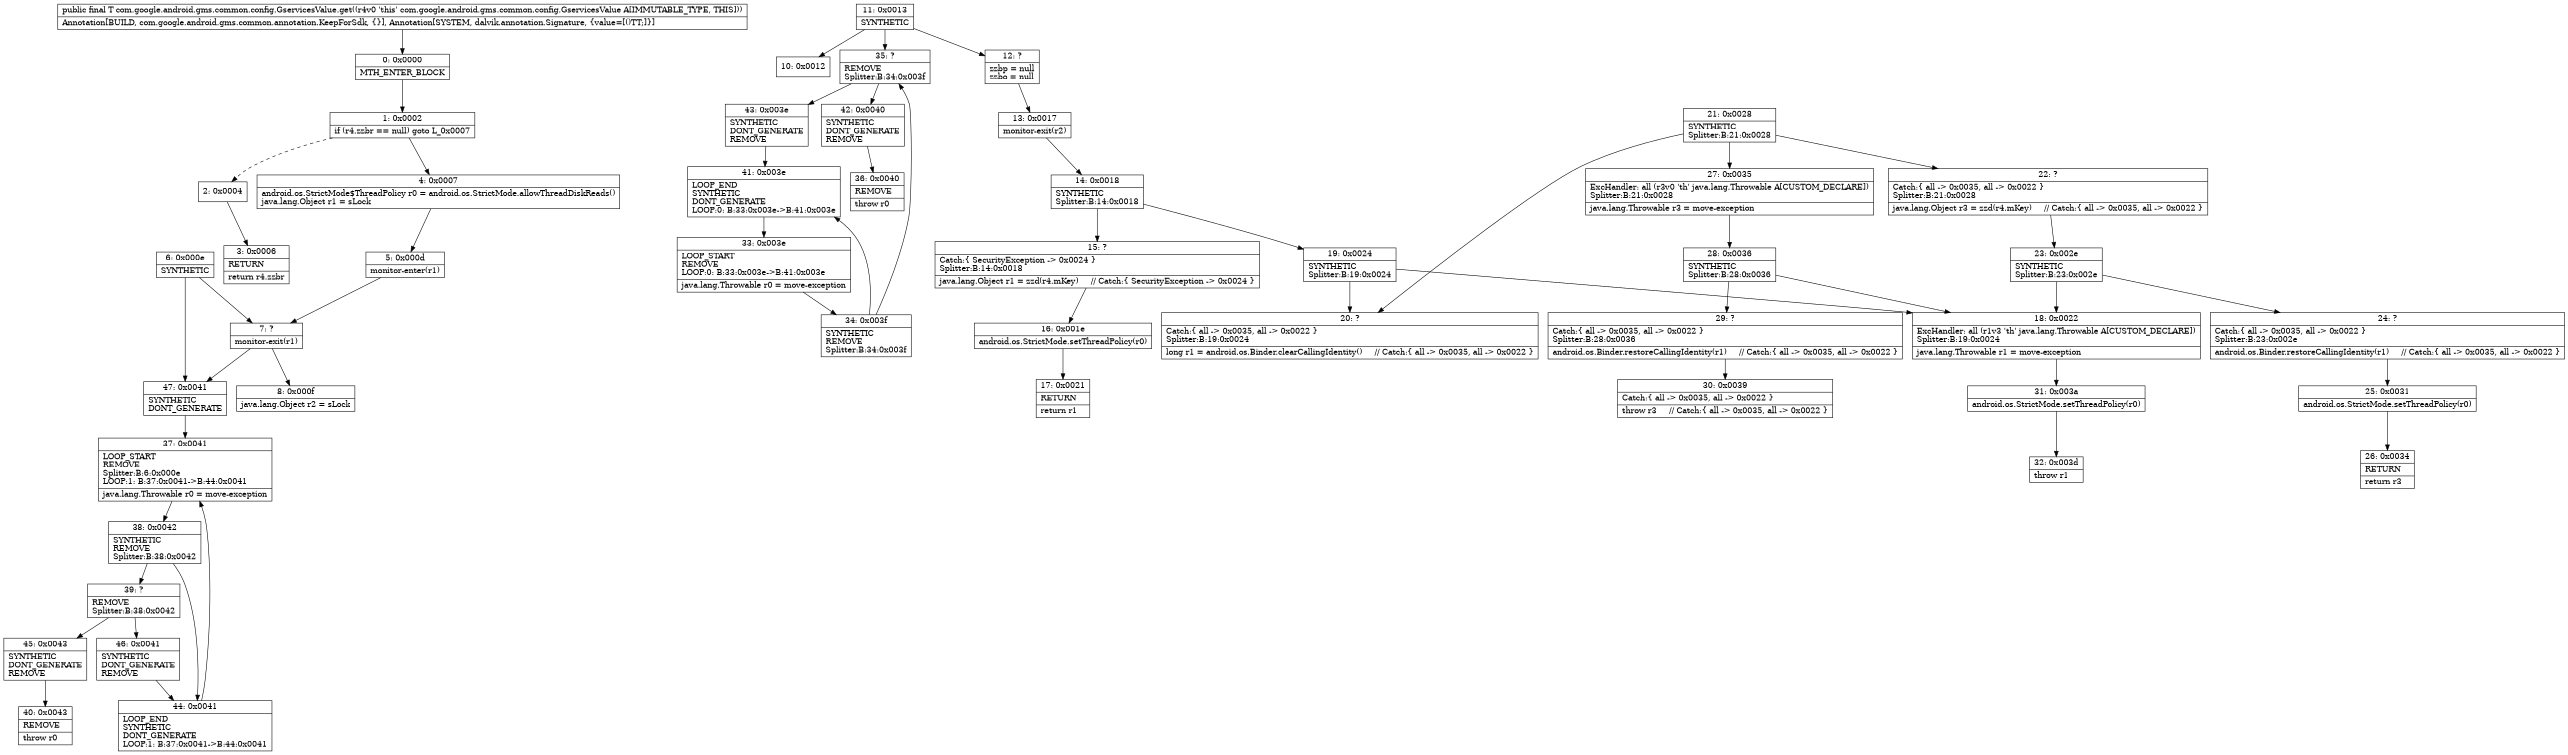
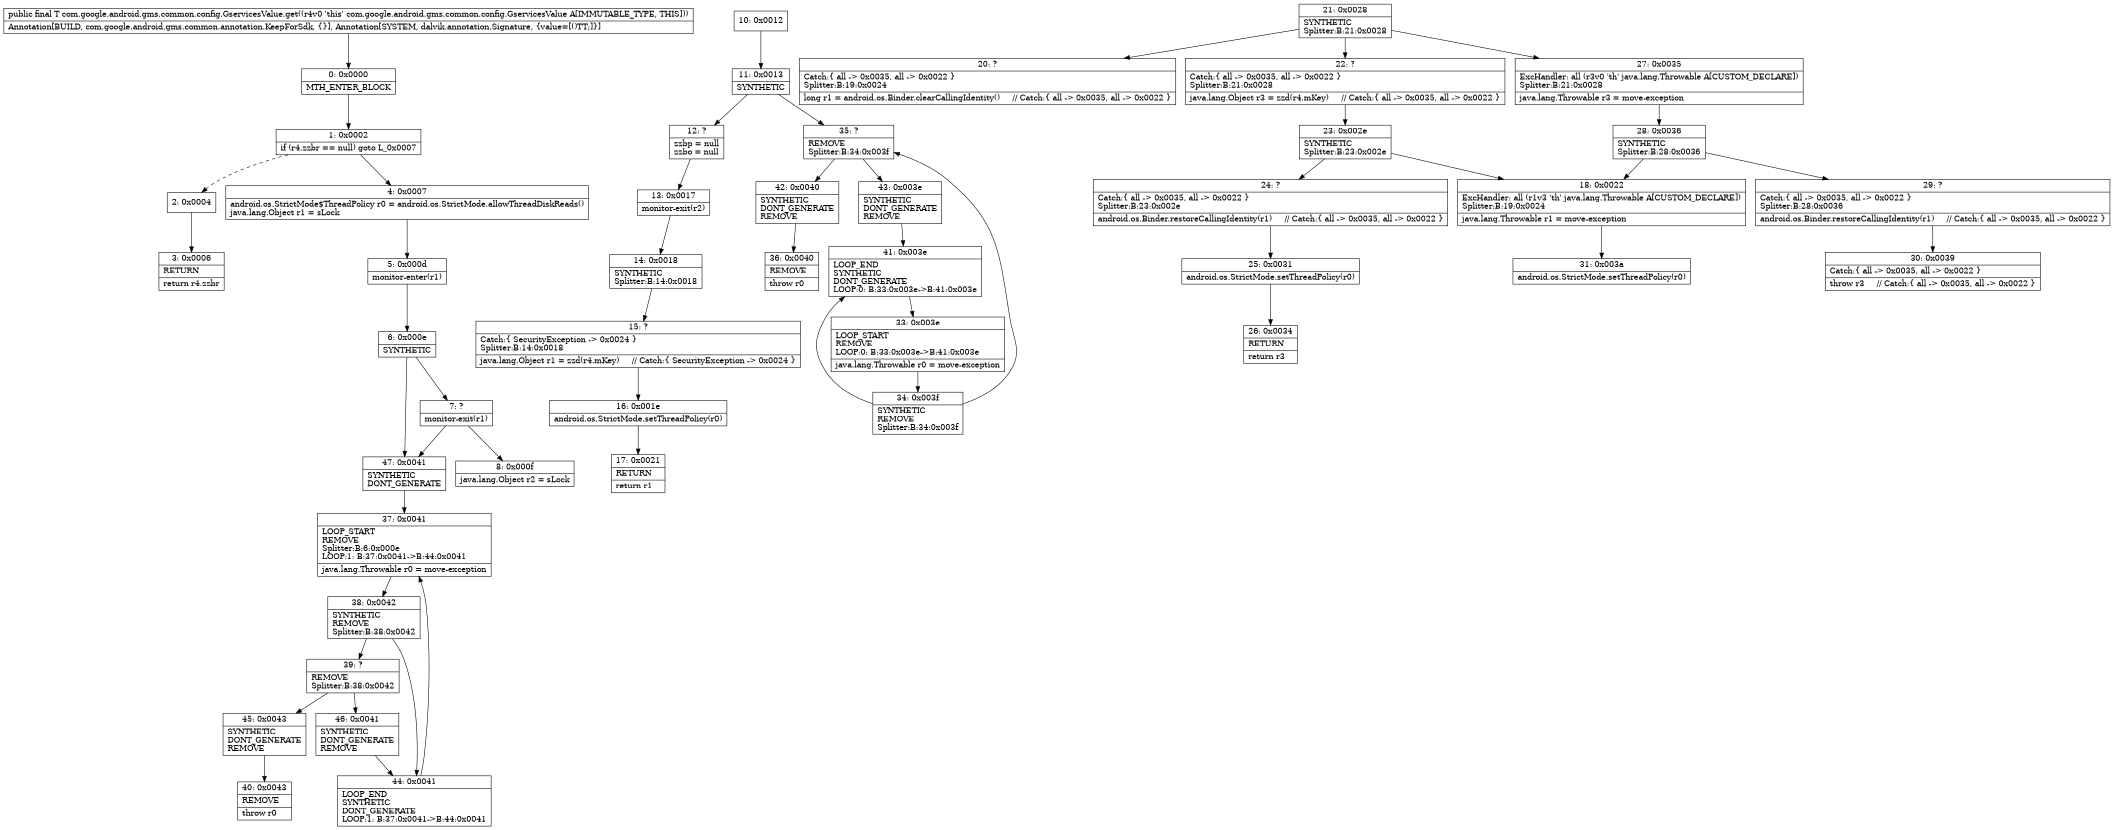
(844, 42) -> (761, 47)
(1350, 265) -> none
(338, 299) -> (407, 305)
(2056, 470) -> none
